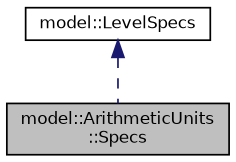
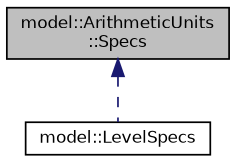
(118, 81) -> (118, 99)
